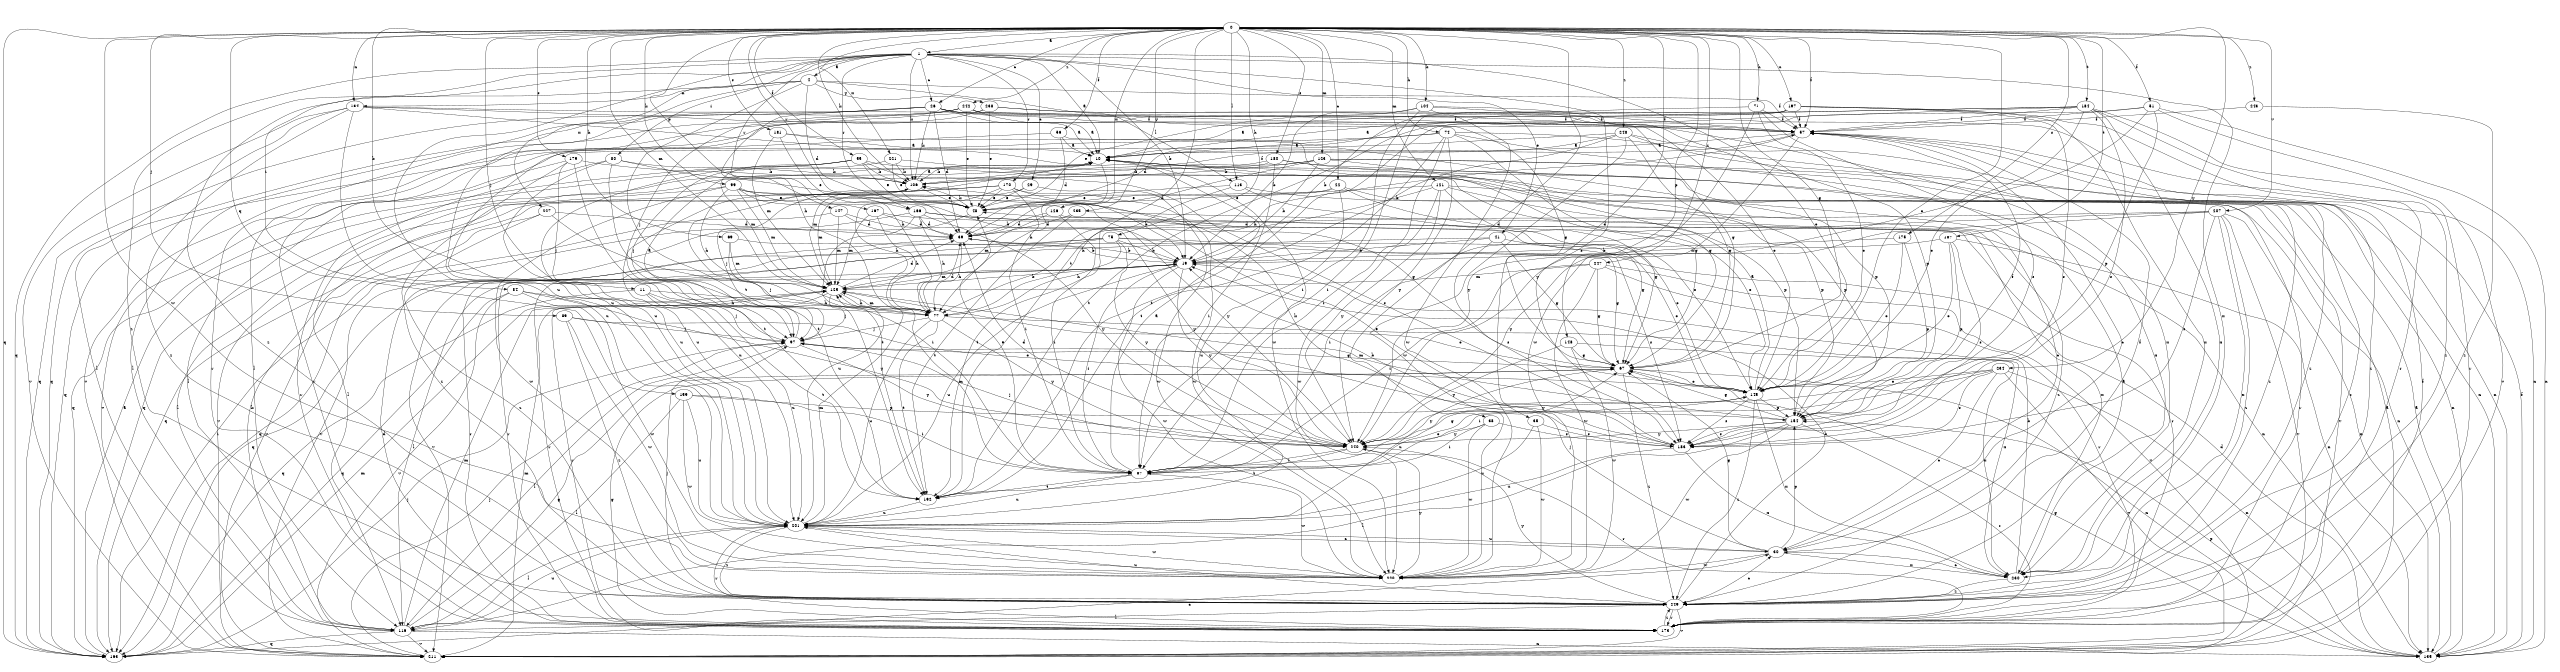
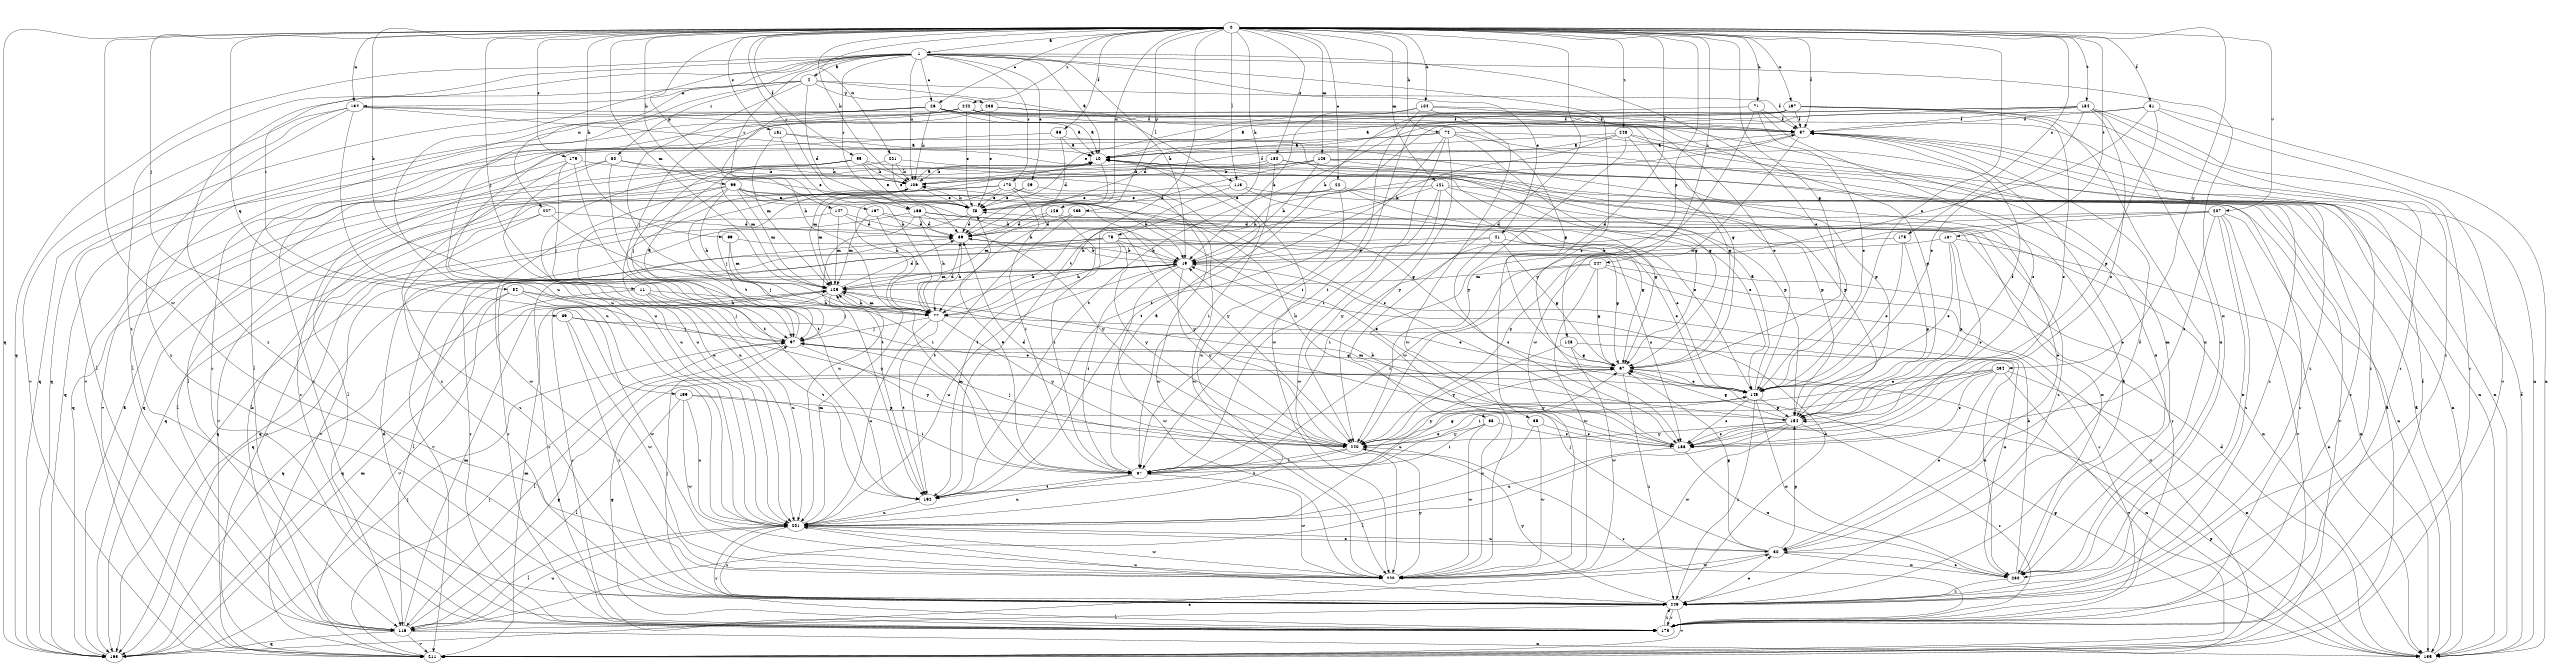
(2254, 106) -> none
(943, 162) -> (967, 223)
none -> (629, 298)
(2168, 342) -> (2168, 342)
(218, 434) -> (218, 434)
